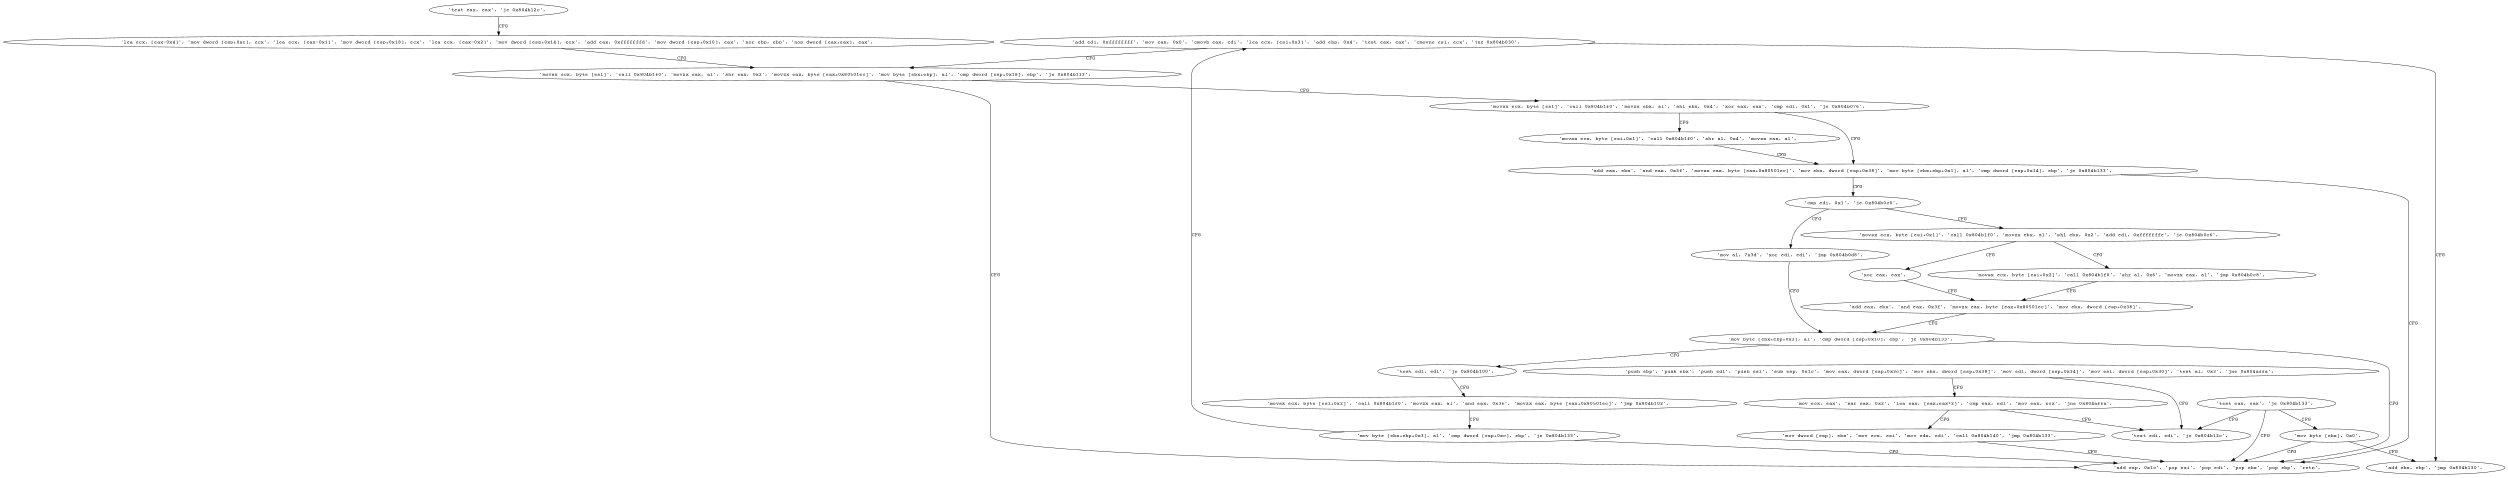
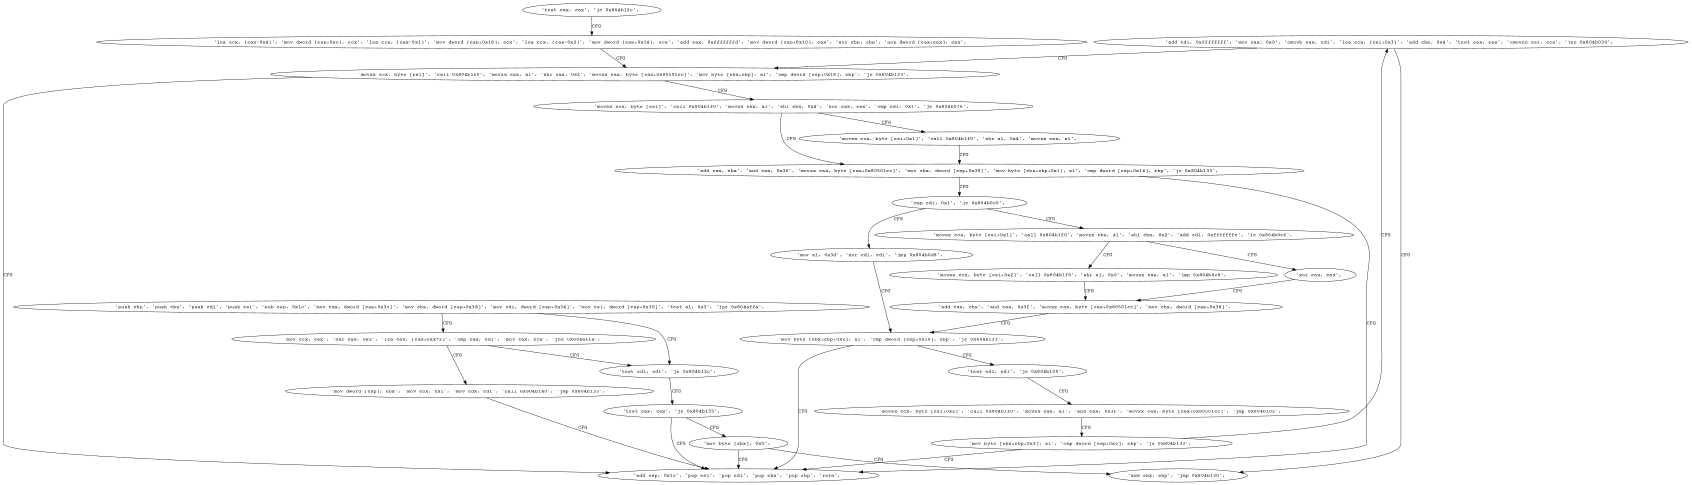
(1790, 255) -> (872, 255)
(2226, 419) -> (671, 389)
